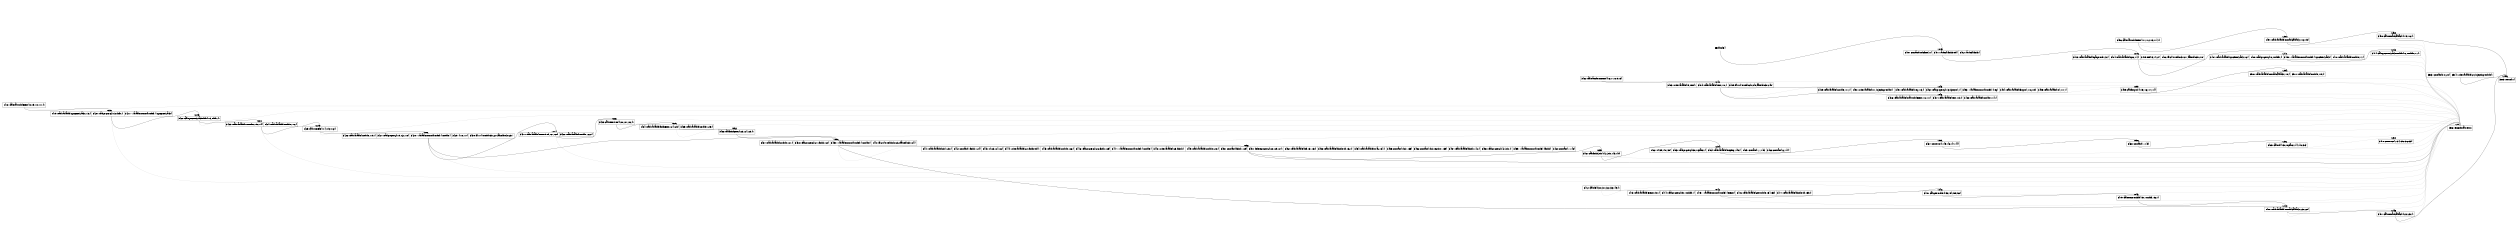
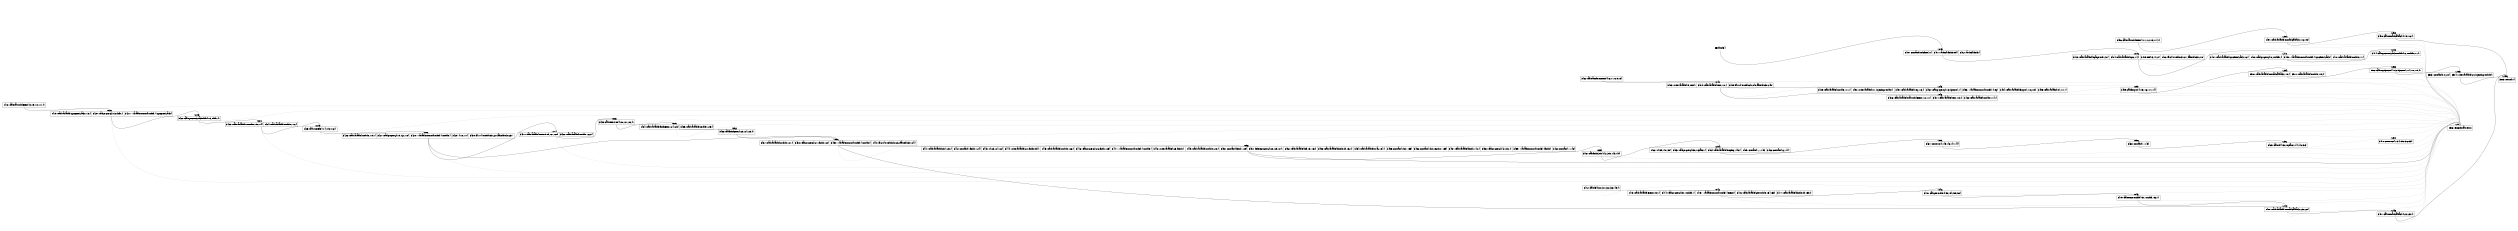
none -> (2396, 70)
